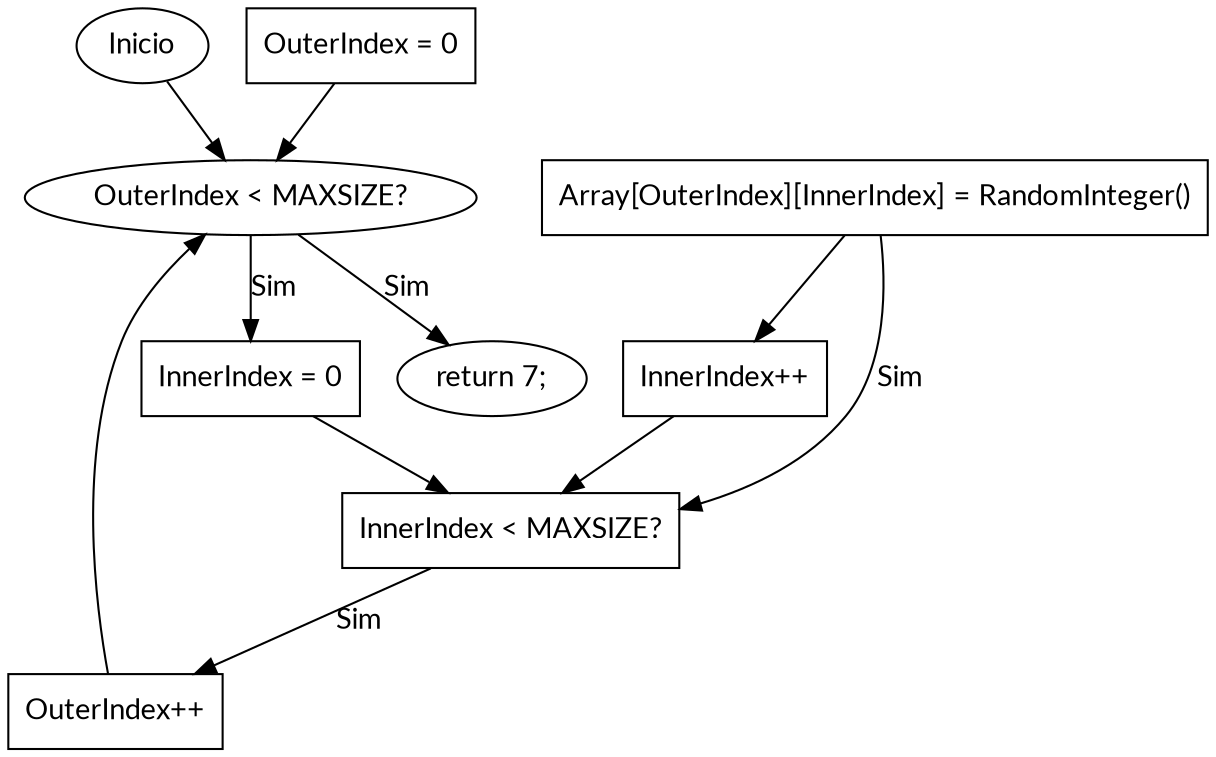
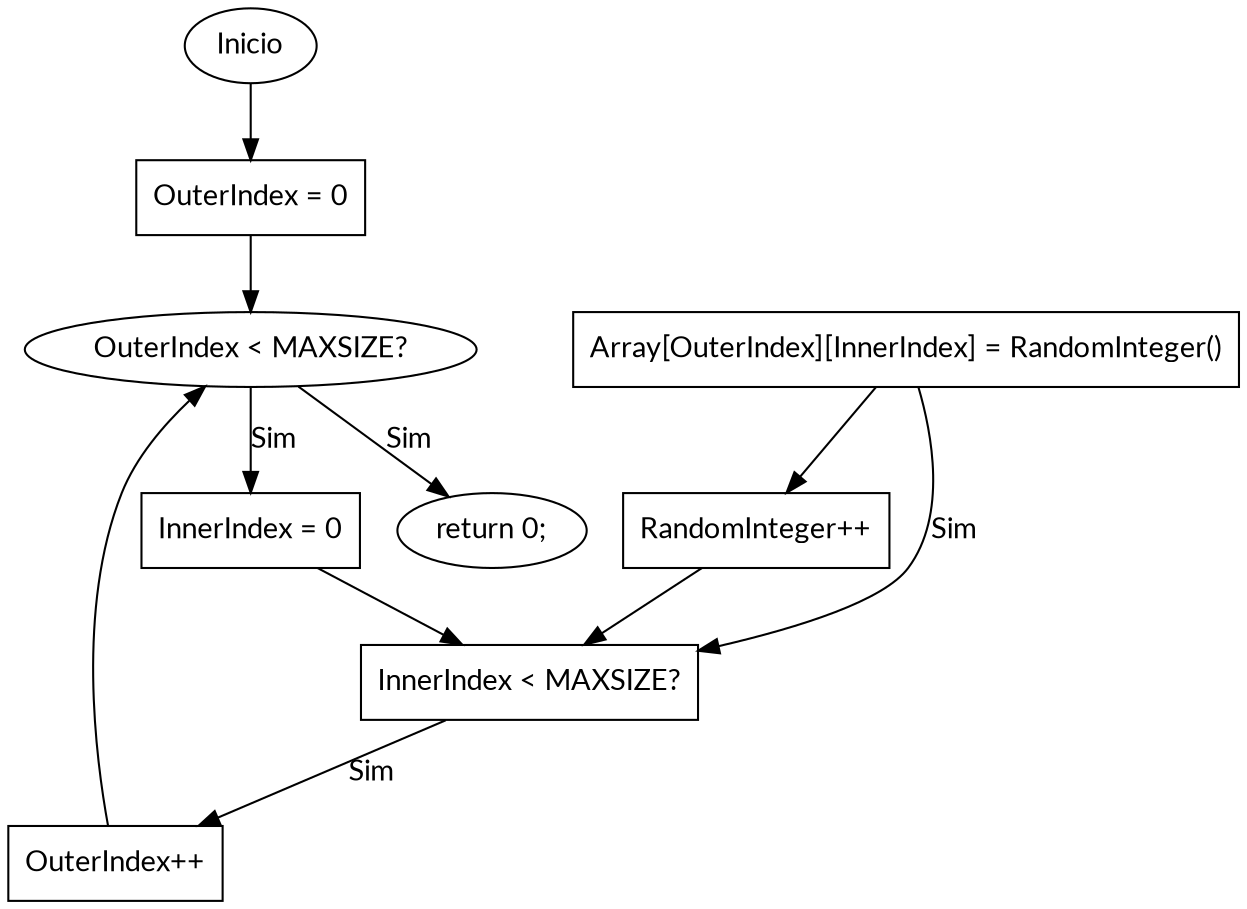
(190, 112) -> (251, 111)
(492, 379) -> (492, 531)
(725, 379) -> (756, 531)
